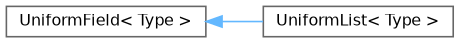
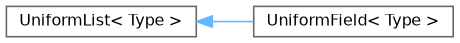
(243, 22) -> (233, 22)
